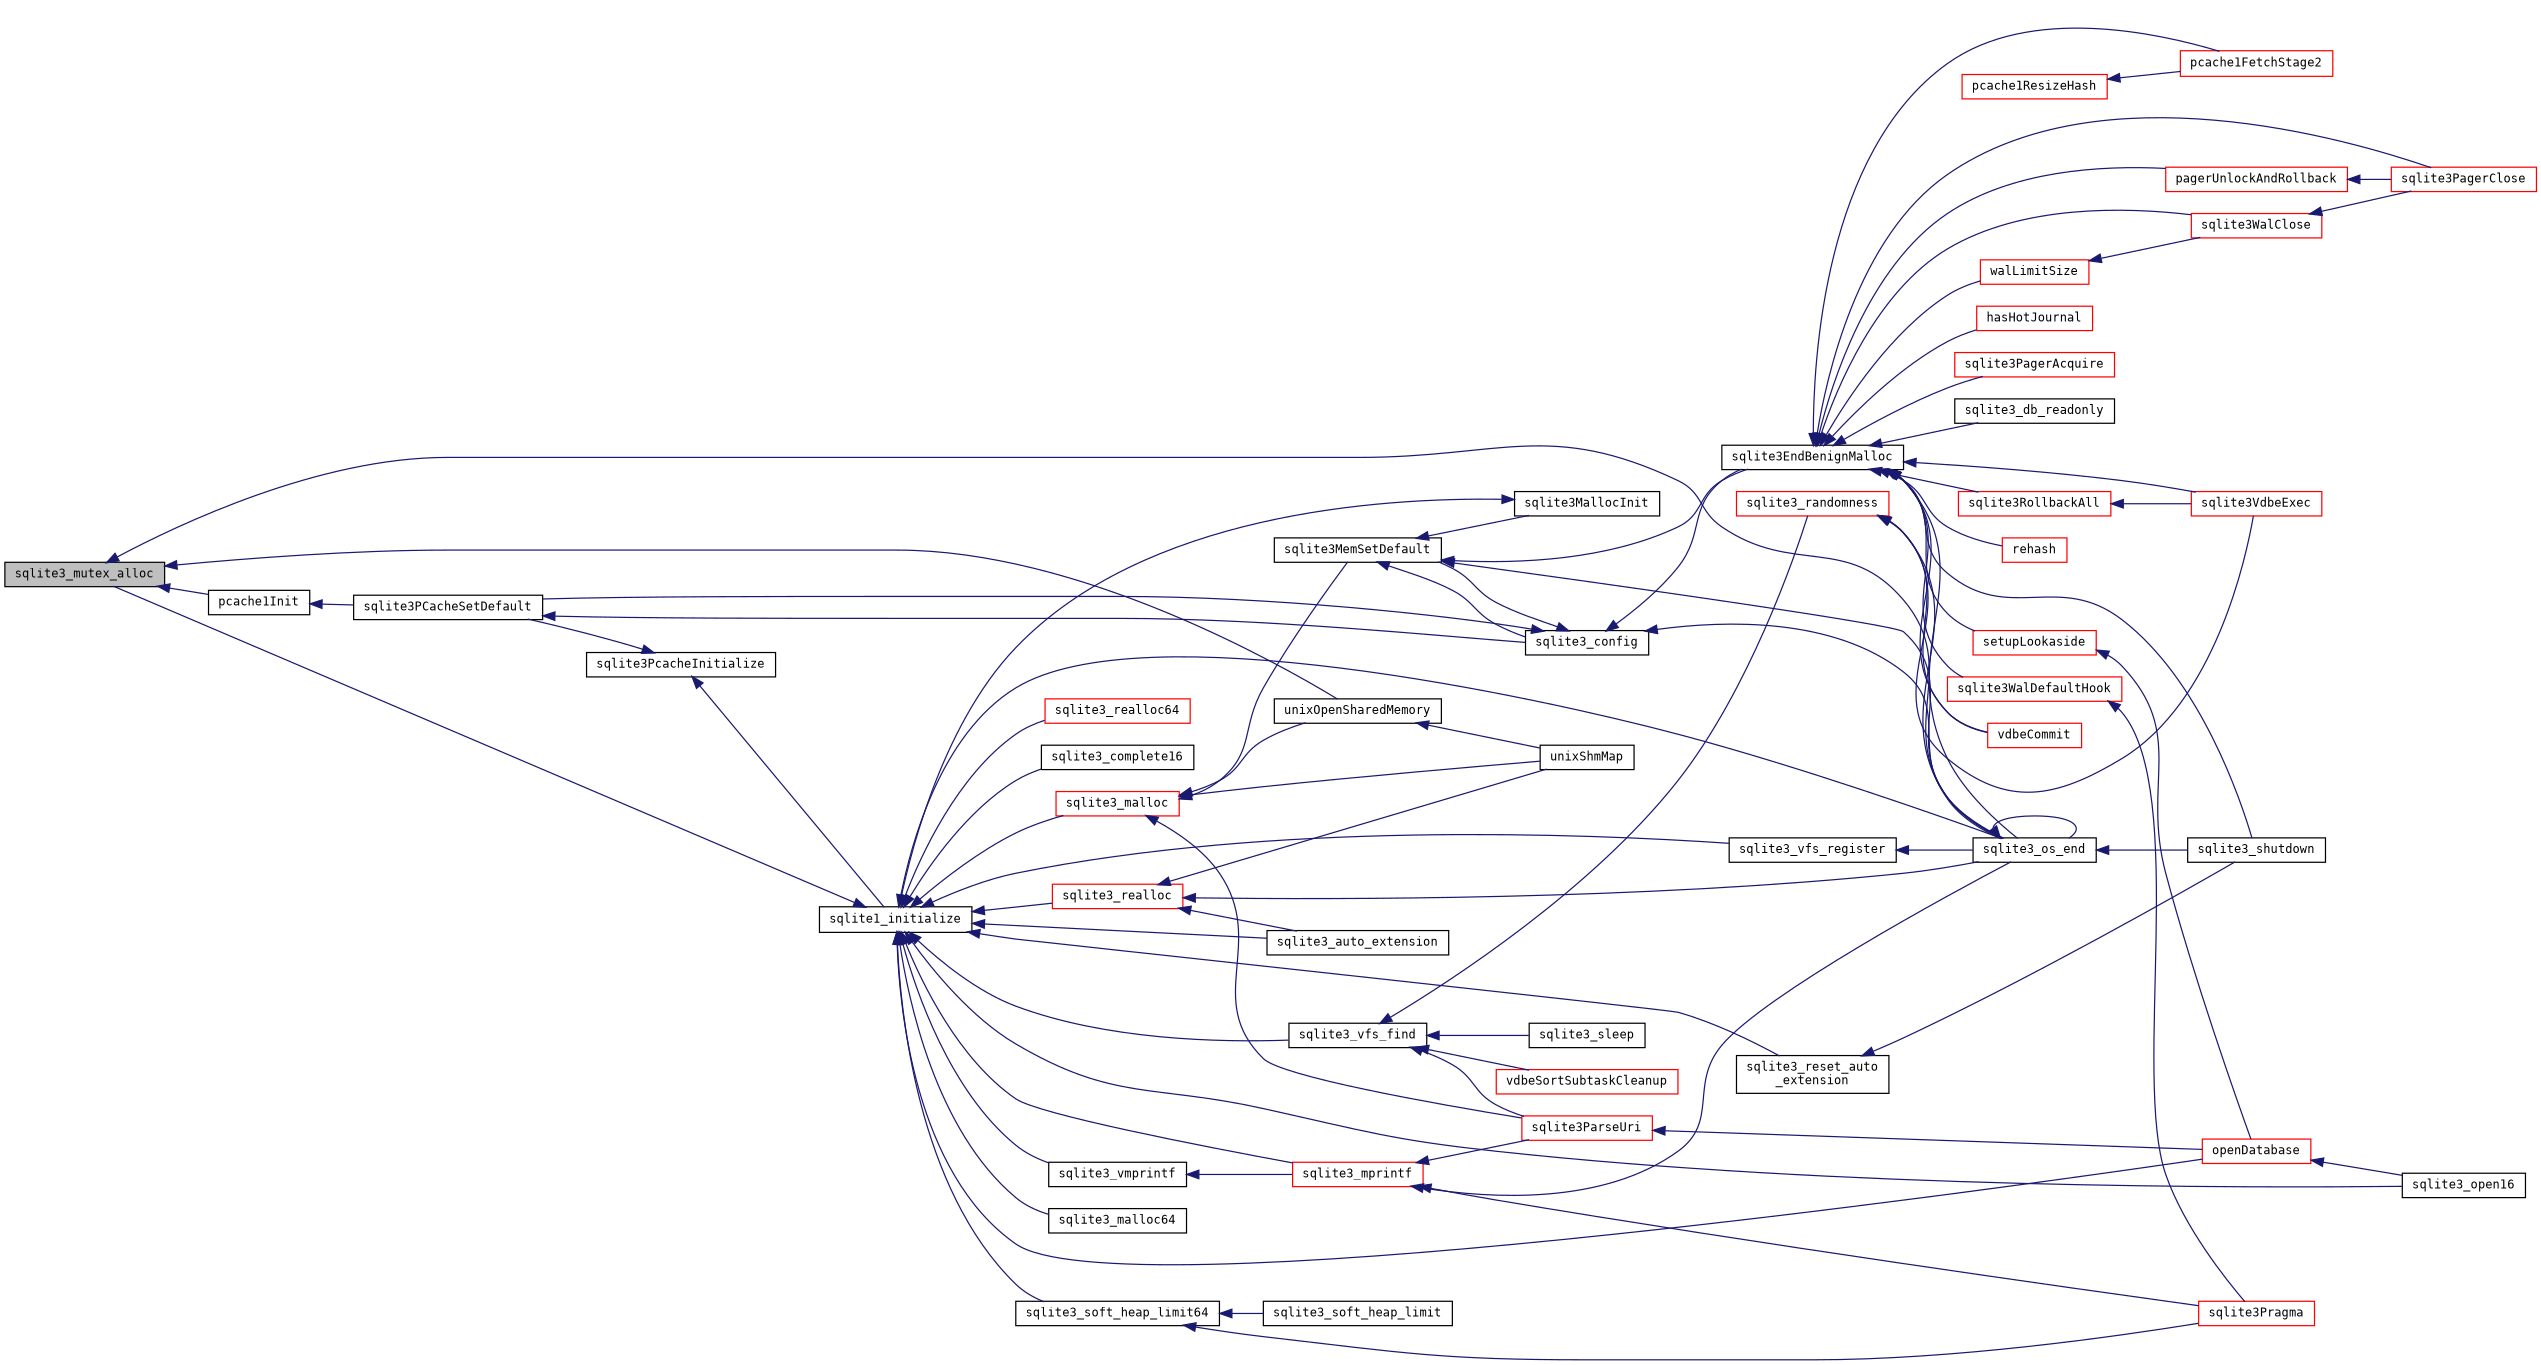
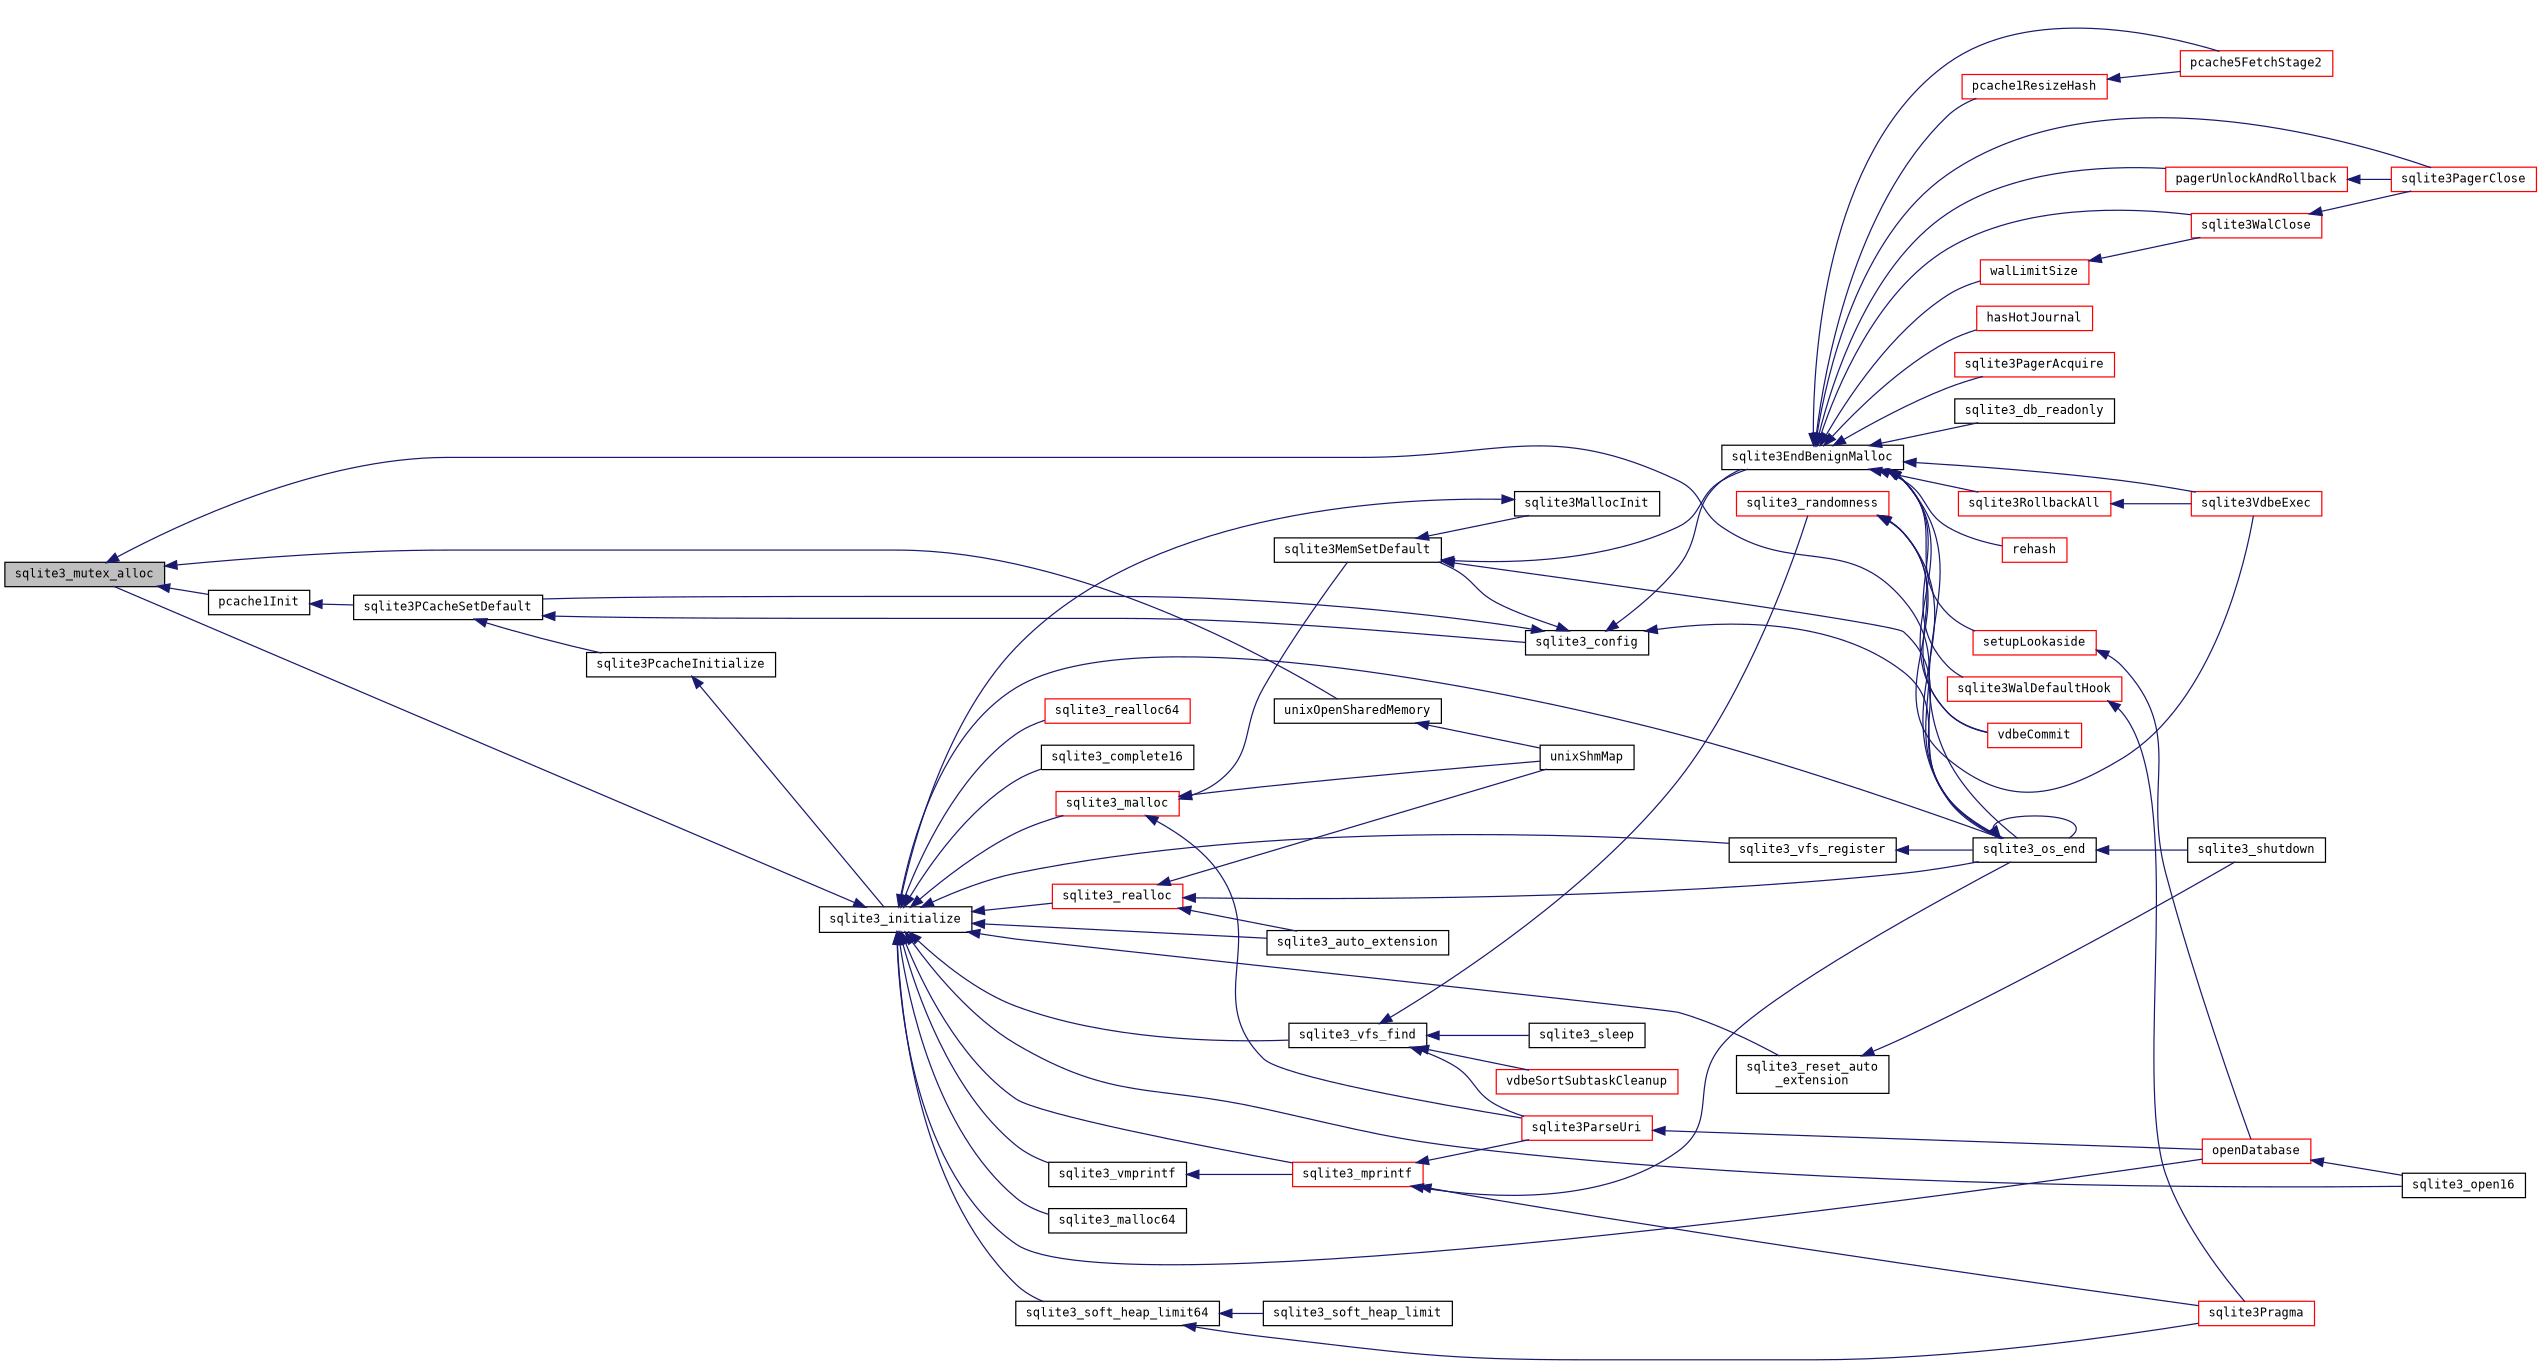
(2257, 64) -> (2257, 64)
(1461, 595) -> none
(2104, 609) -> (1863, 248)
(585, 633) -> (544, 639)
(1251, 750) -> none
(896, 920) -> (896, 920)
